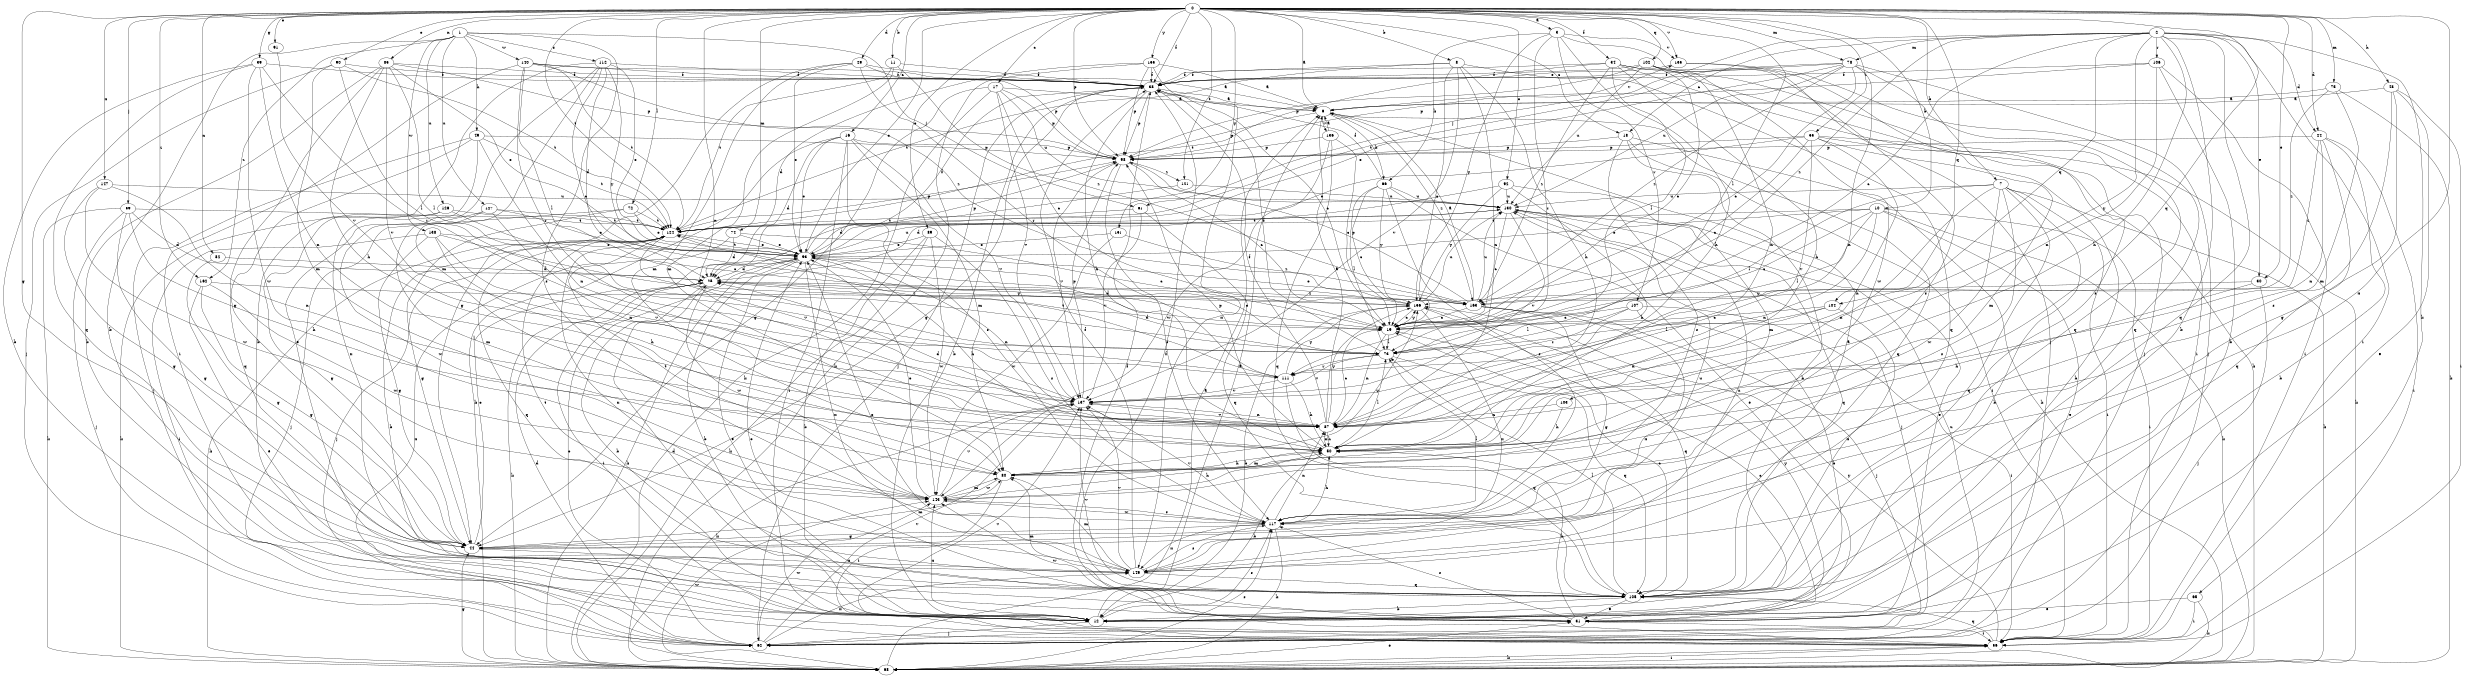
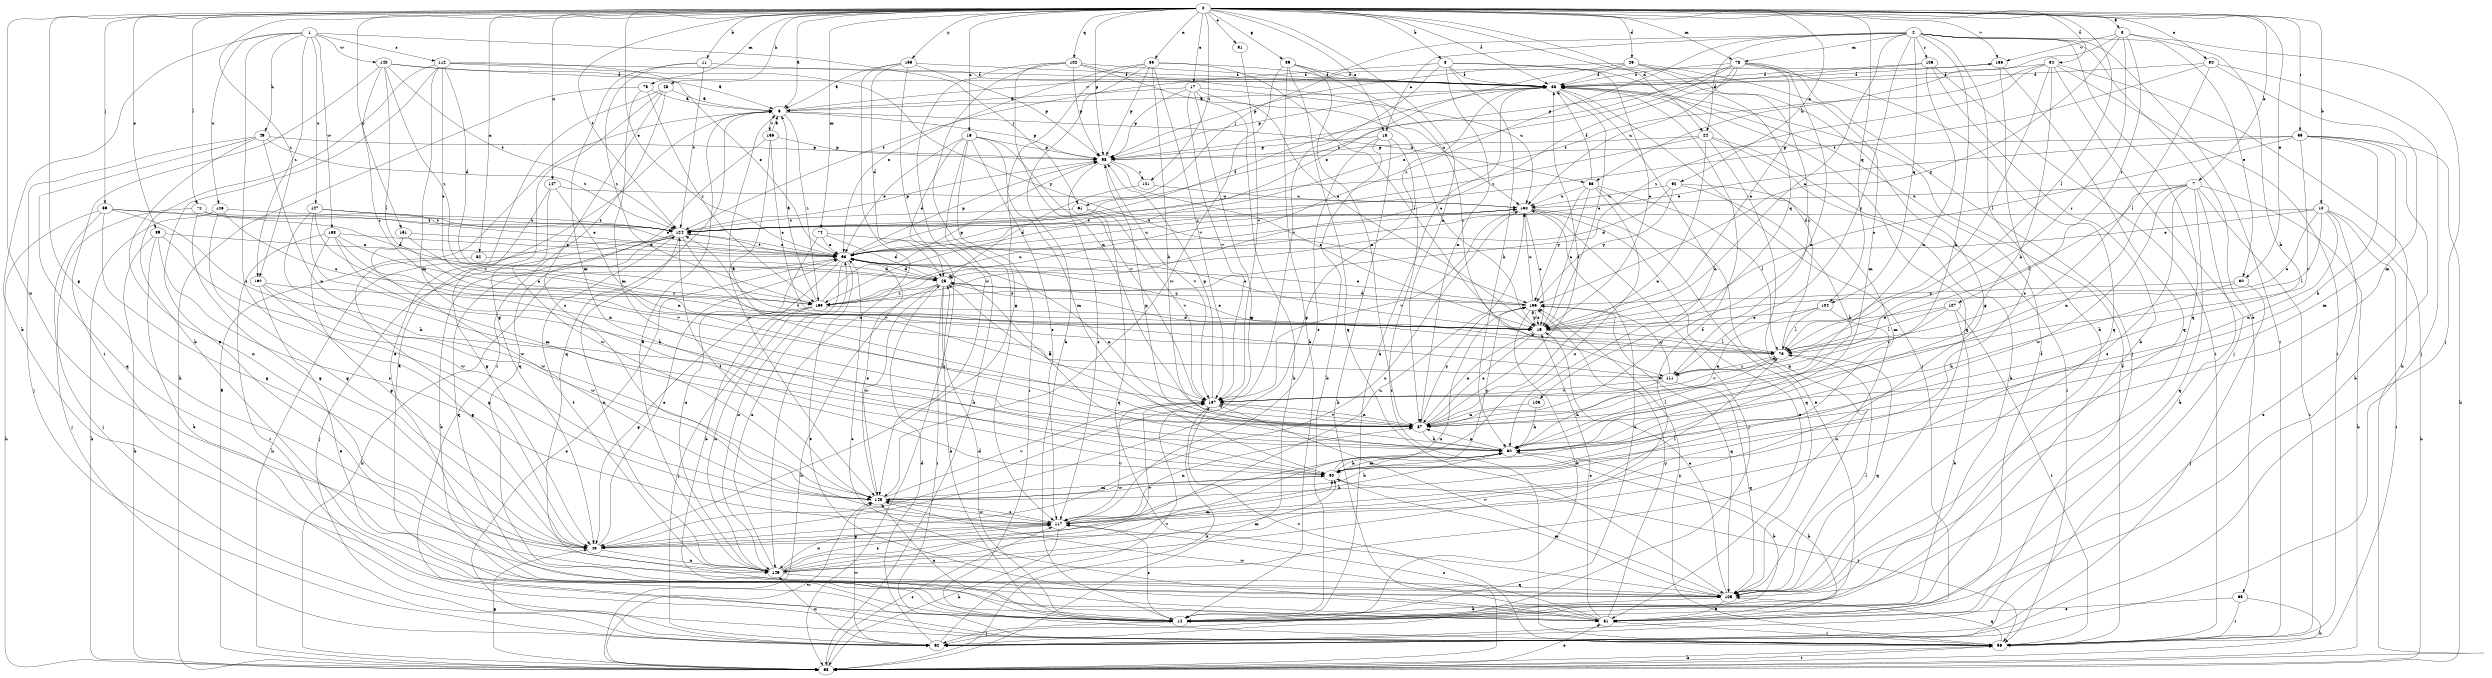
(1553, 75) -> (1856, 75)
(1685, 374) -> (1838, 372)
(390, 483) -> (691, 379)
(472, 549) -> (594, 549)
